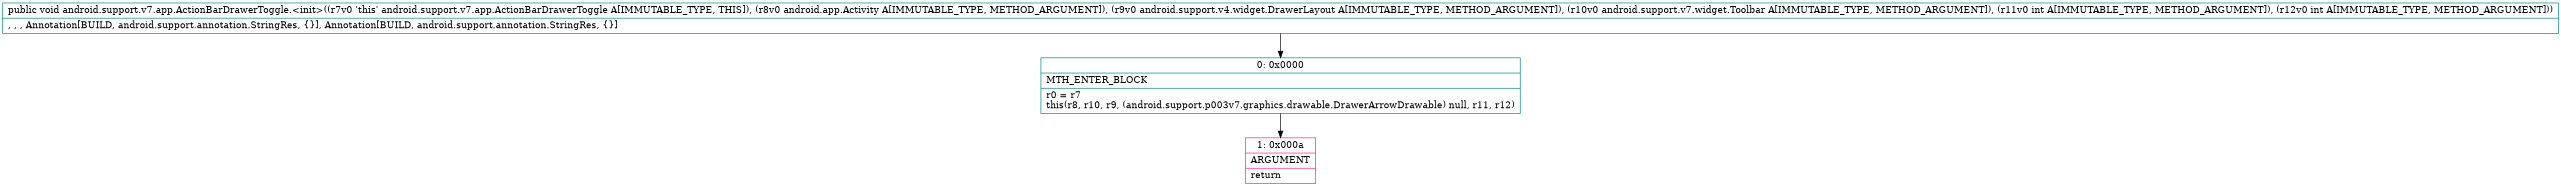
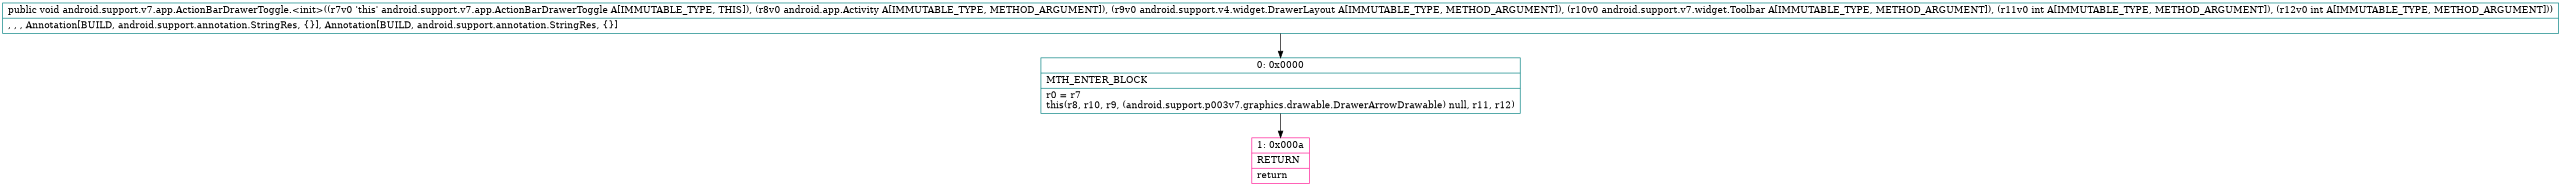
(1281, 160) -> (1279, 160)
